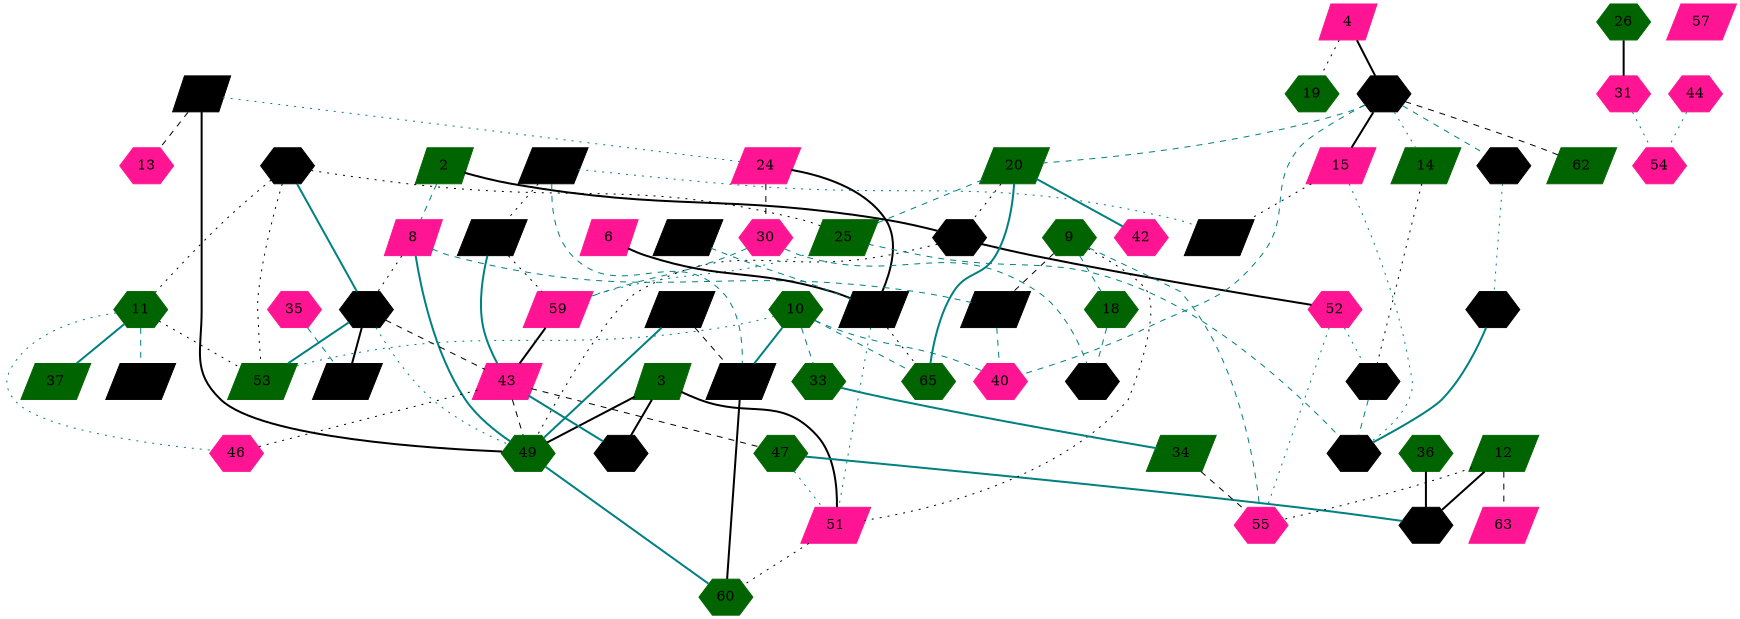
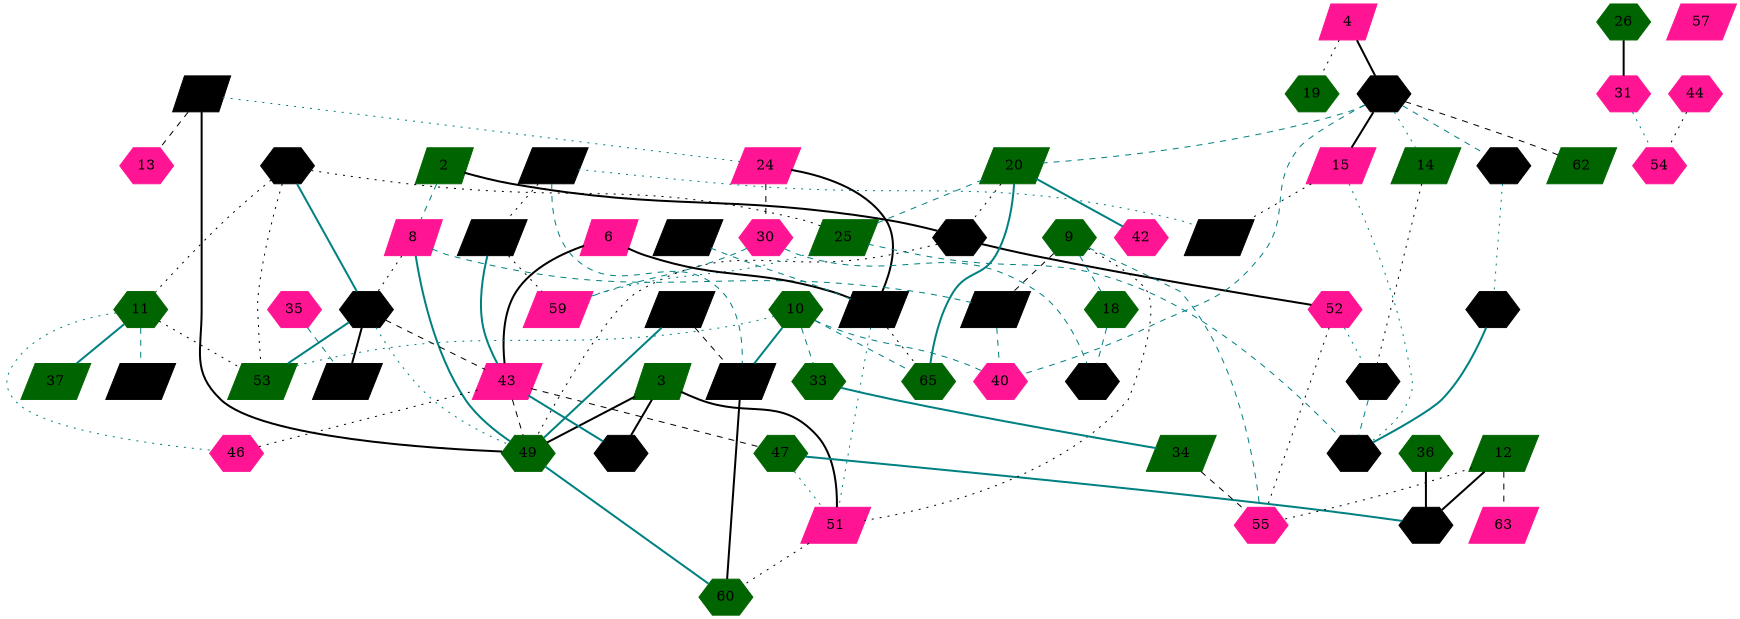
(1678, 130) -> (1678, 130)
(532, 347) -> (519, 288)
(1298, 417) -> (1298, 417)
